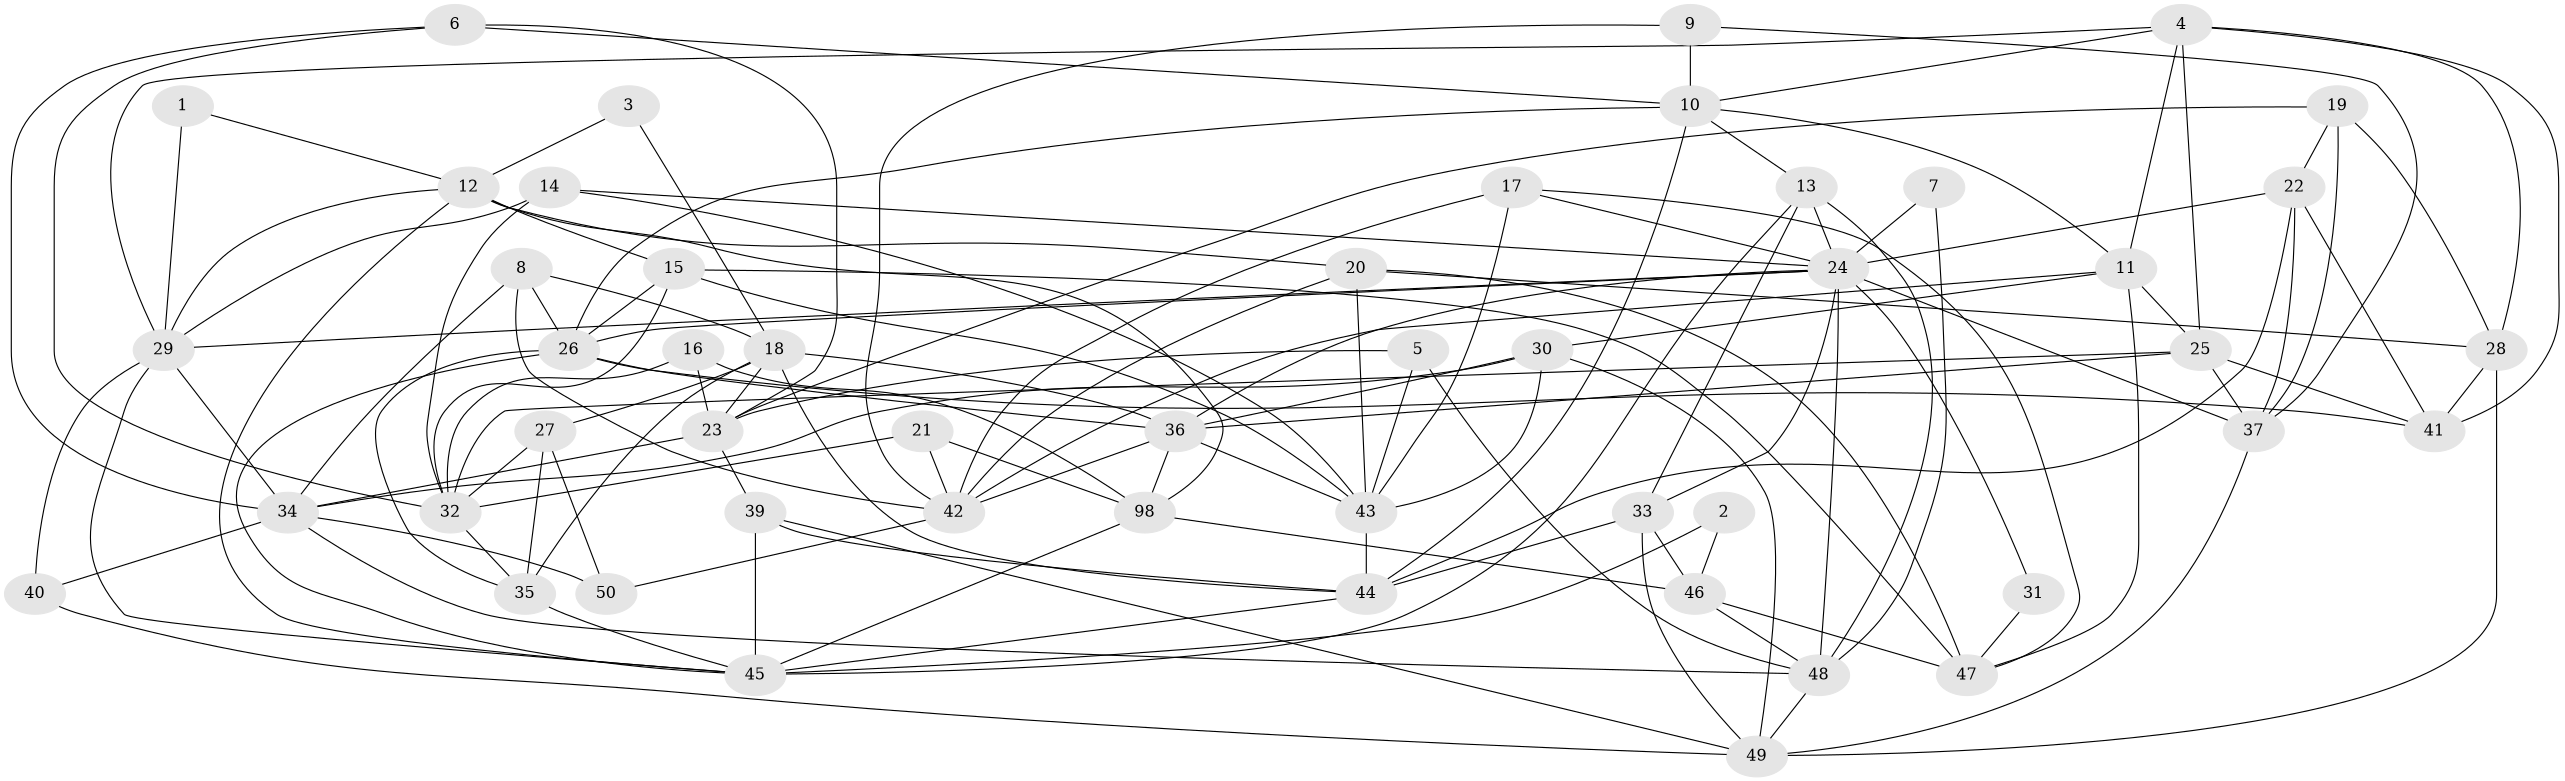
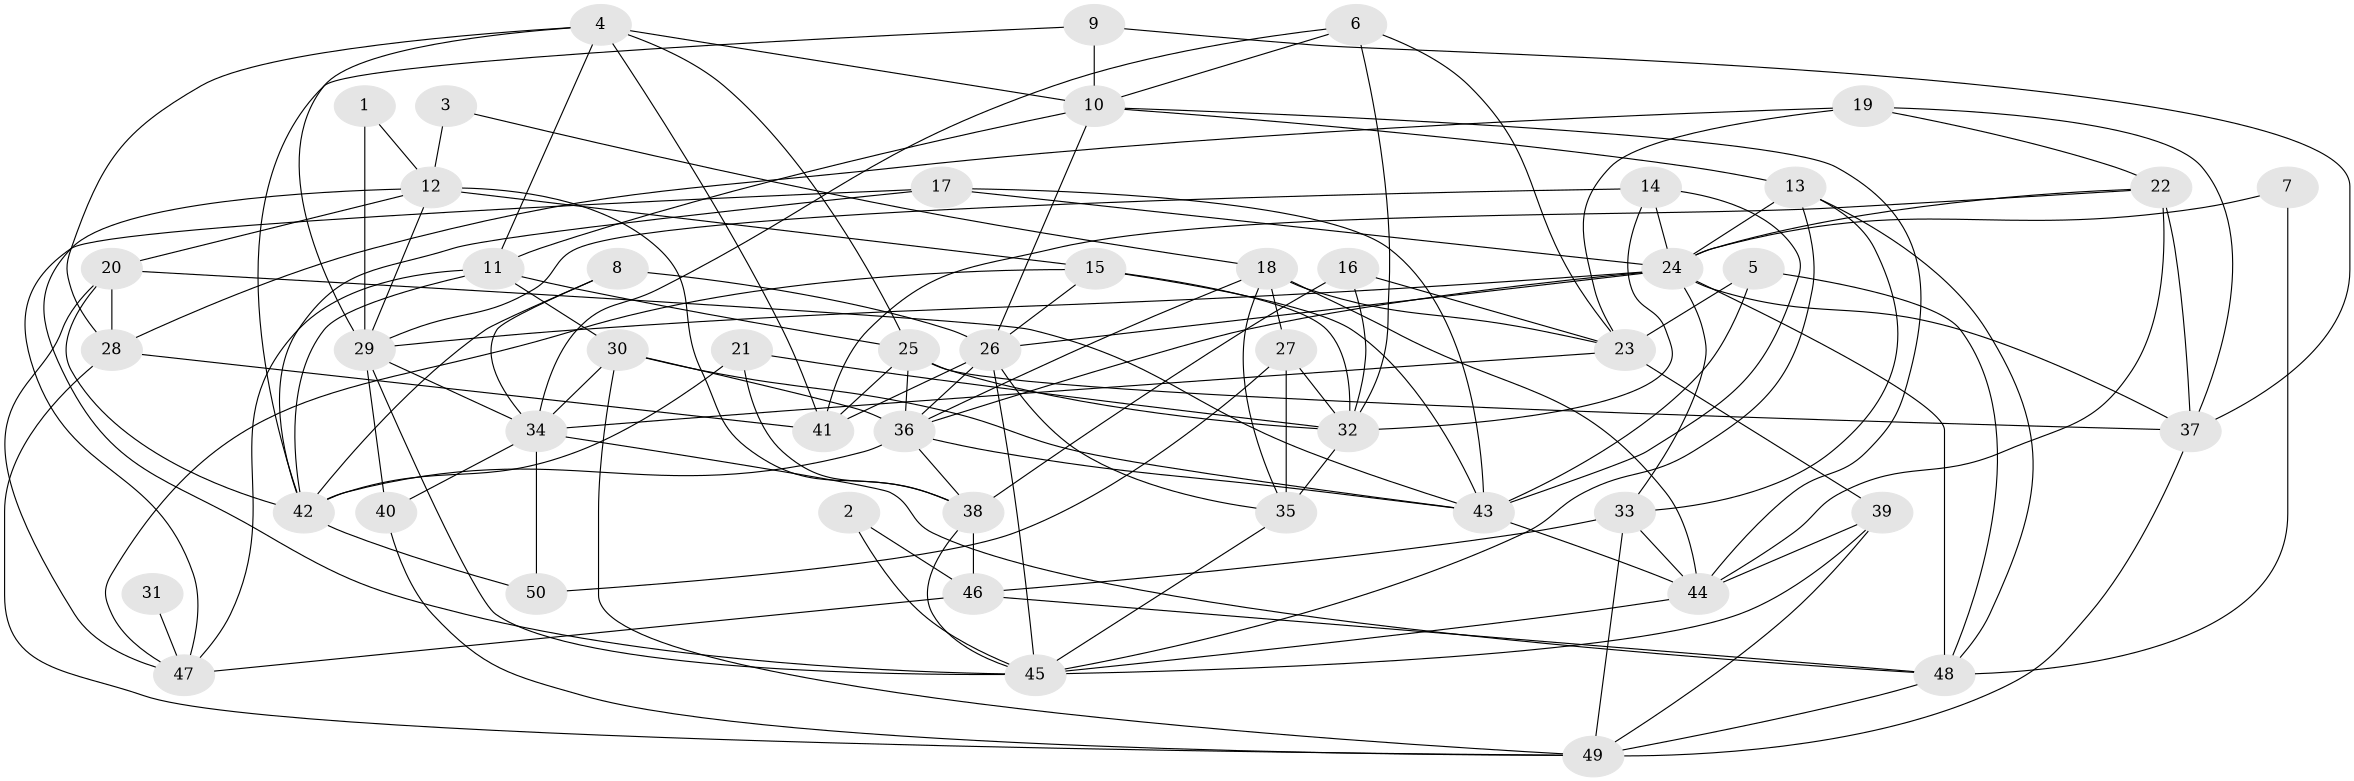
(652, 303) -> none
(1954, 422) -> none
(1145, 513) -> (973, 513)
